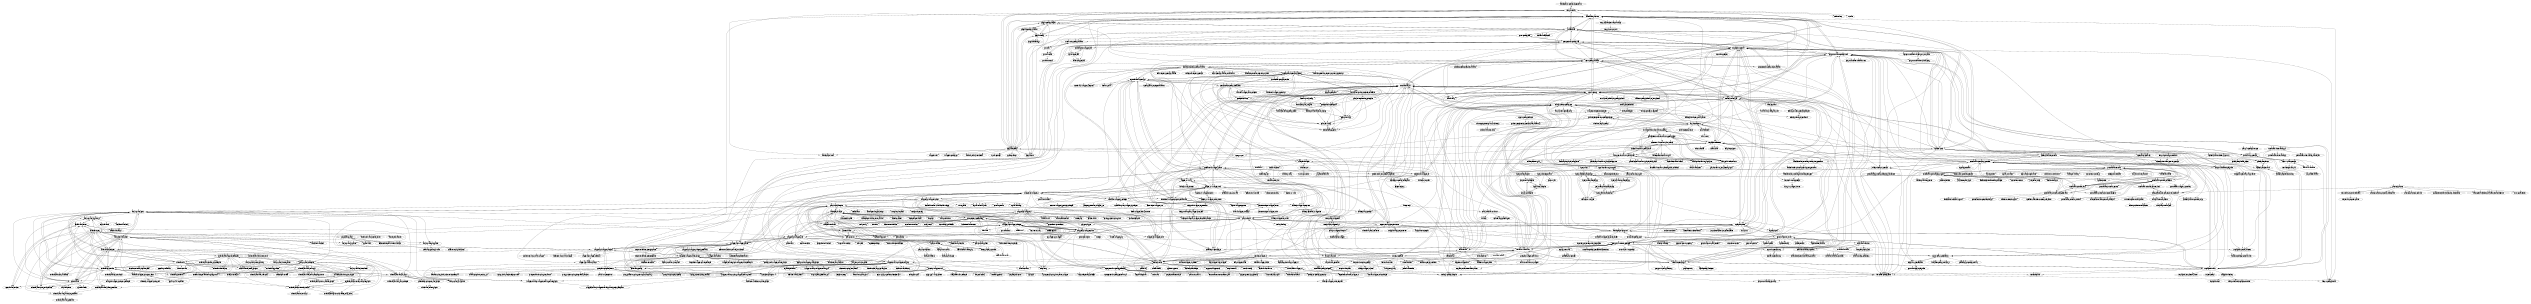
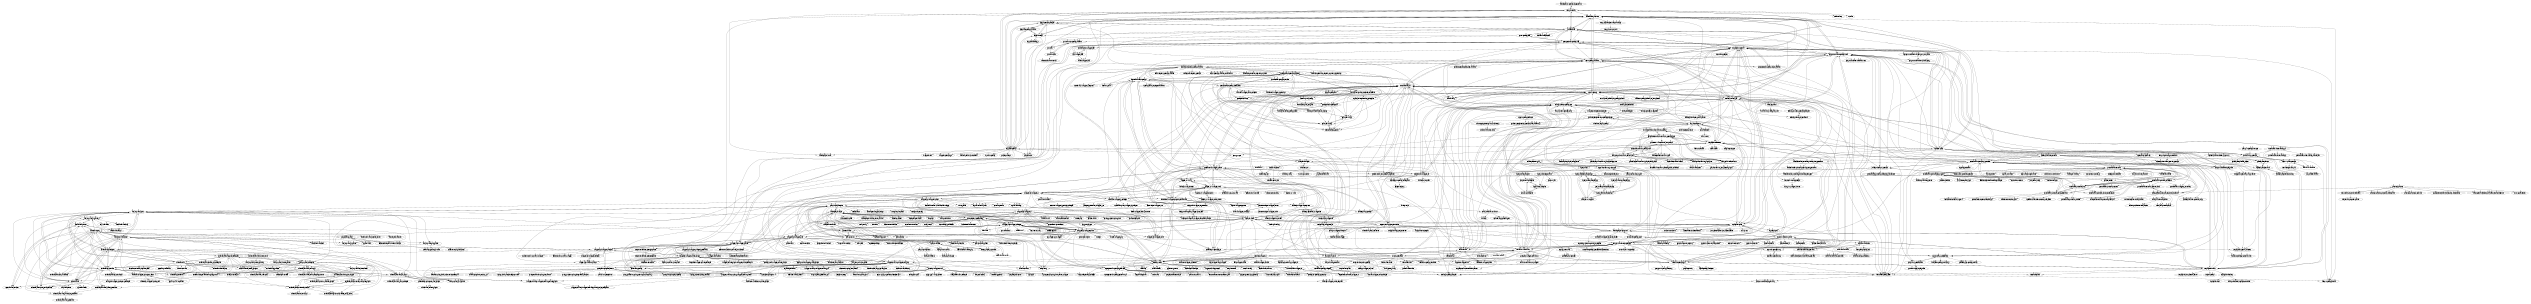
(1047, 61) -> (1049, 61)
